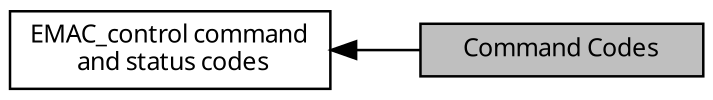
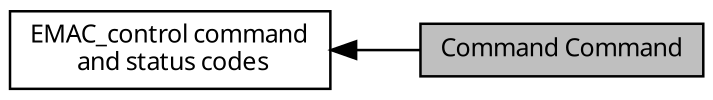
(562, 50) -> (562, 50)
